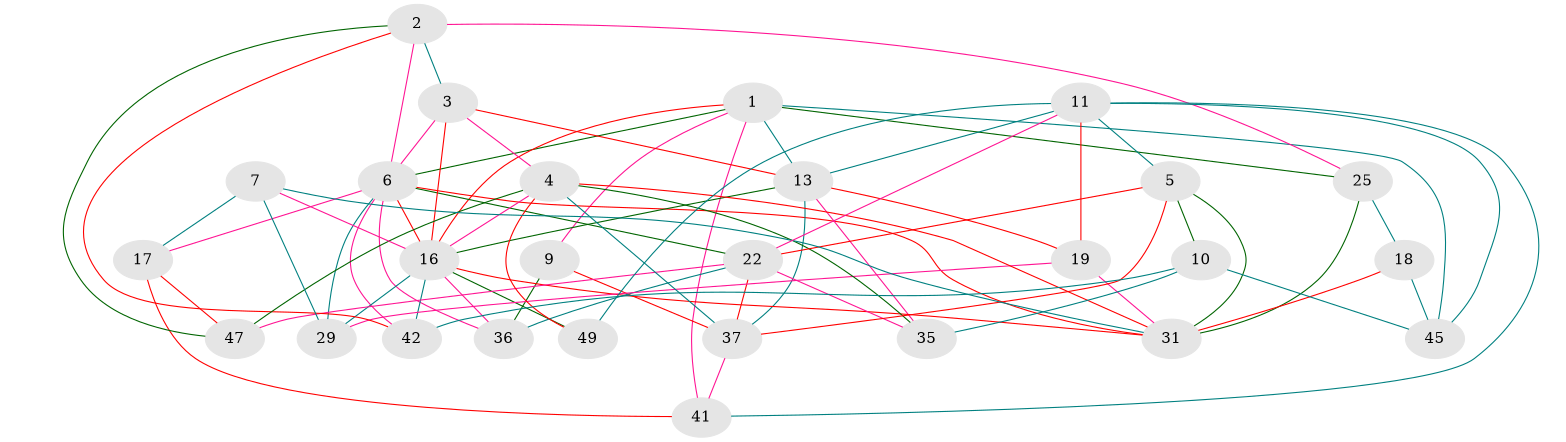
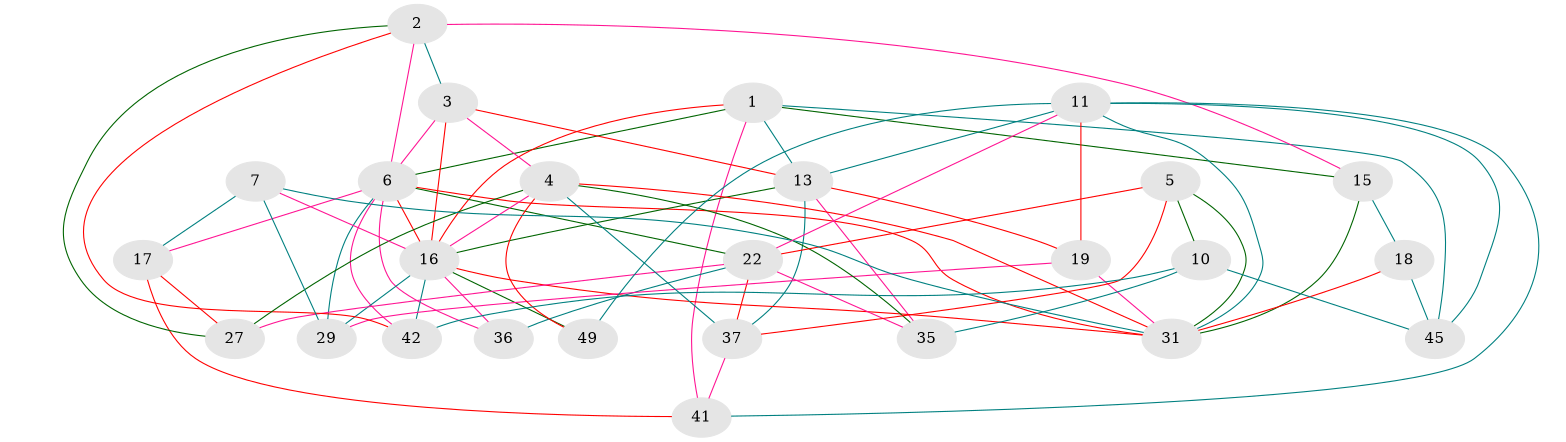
(1126, 142) -> (1242, 198)
(1363, 181) -> (1363, 181)
(550, 260) -> none
(235, 339) -> (235, 339)
